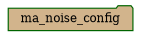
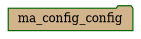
(71, 19) -> (71, 19)
